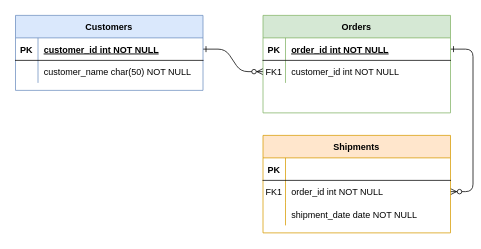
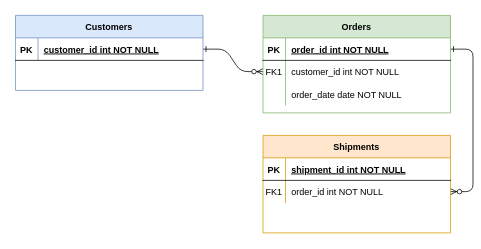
(120, 72) -> none
none -> (368, 94)
none -> (368, 169)
(368, 214) -> none
